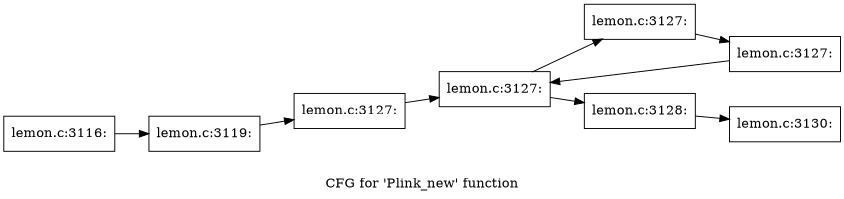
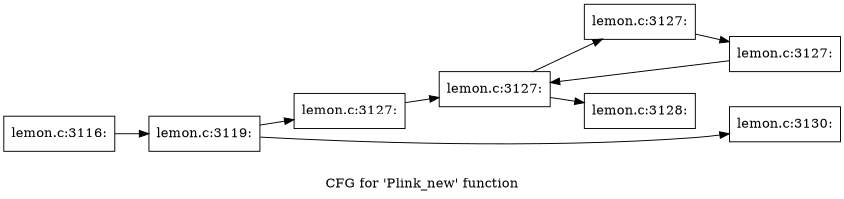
(708, 117) -> (490, 144)
